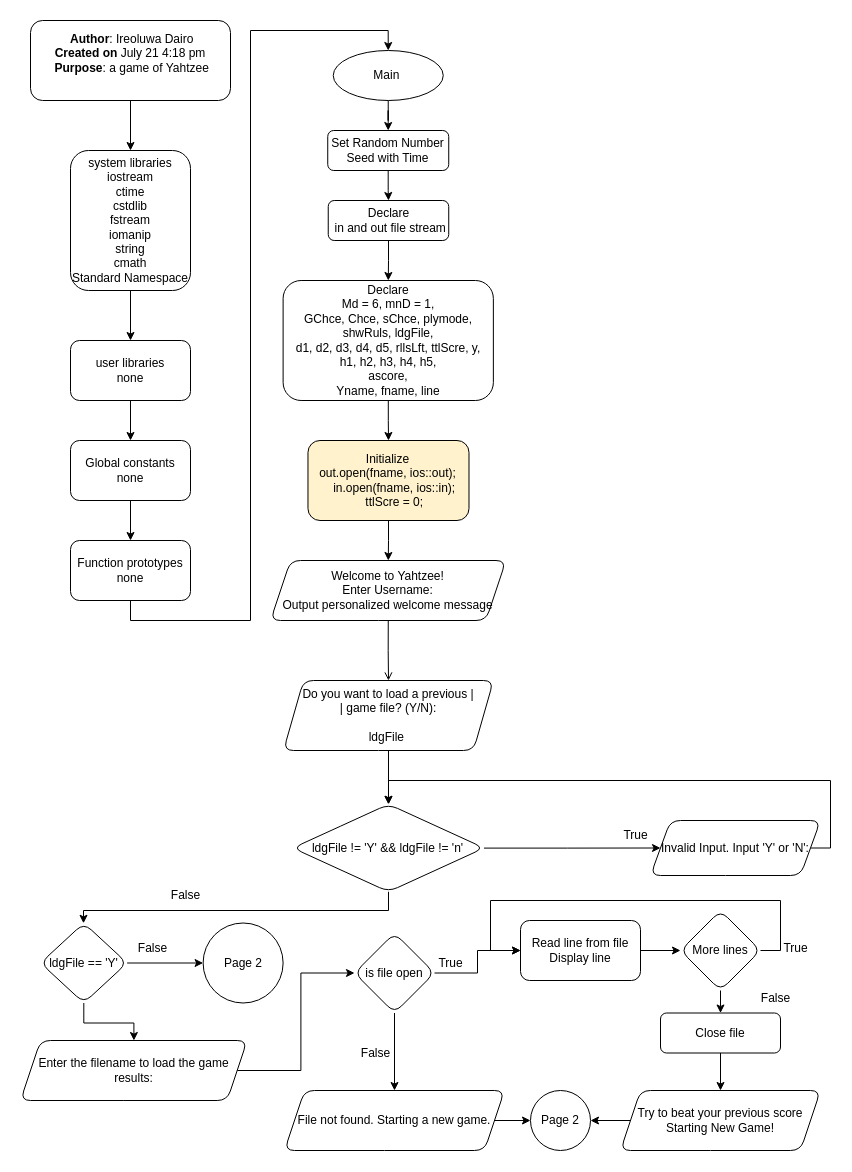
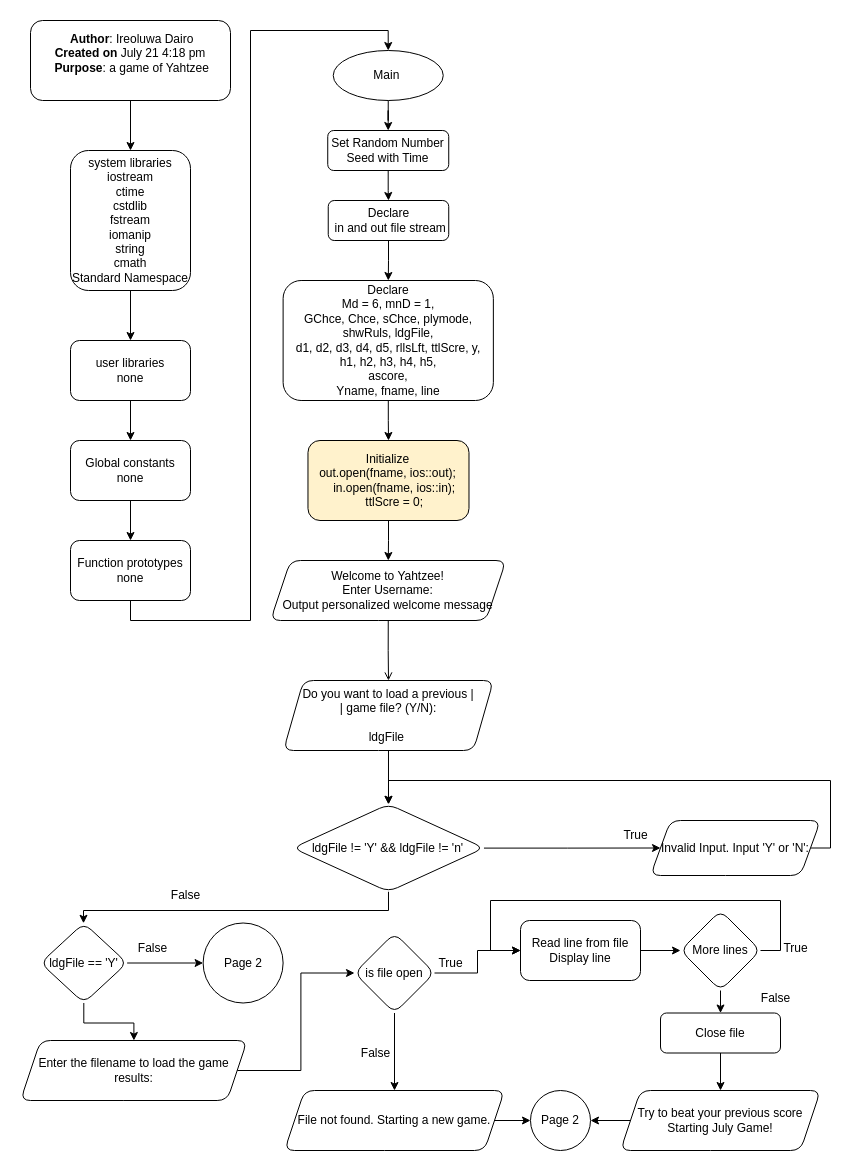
(721, 1121) -> (721, 1121)
